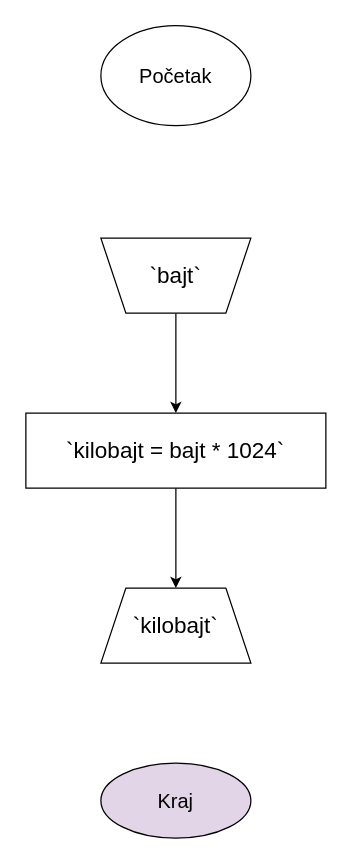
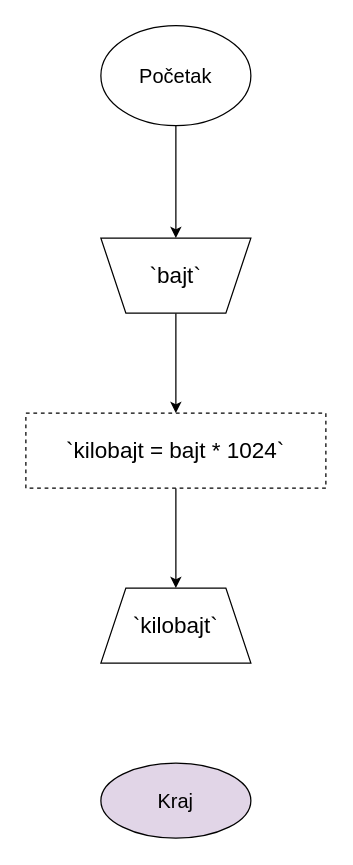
none -> (176, 178)
(176, 451) -> (176, 451)
